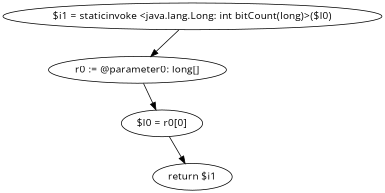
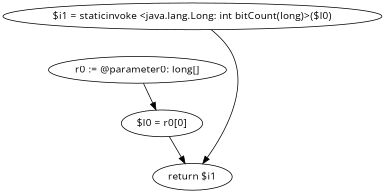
(168, 41) -> (237, 93)
